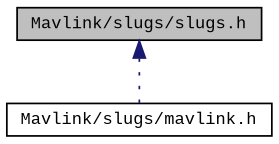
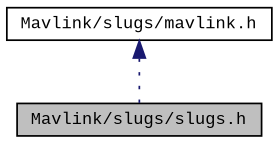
(139, 81) -> (139, 81)
